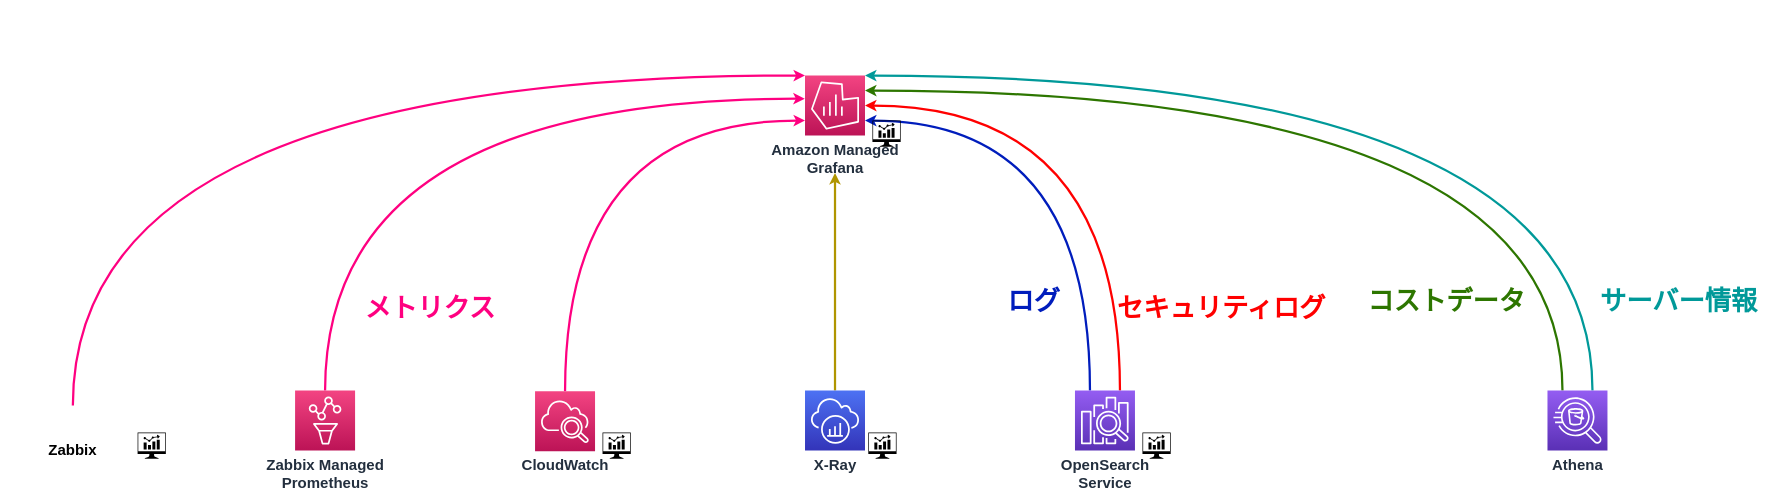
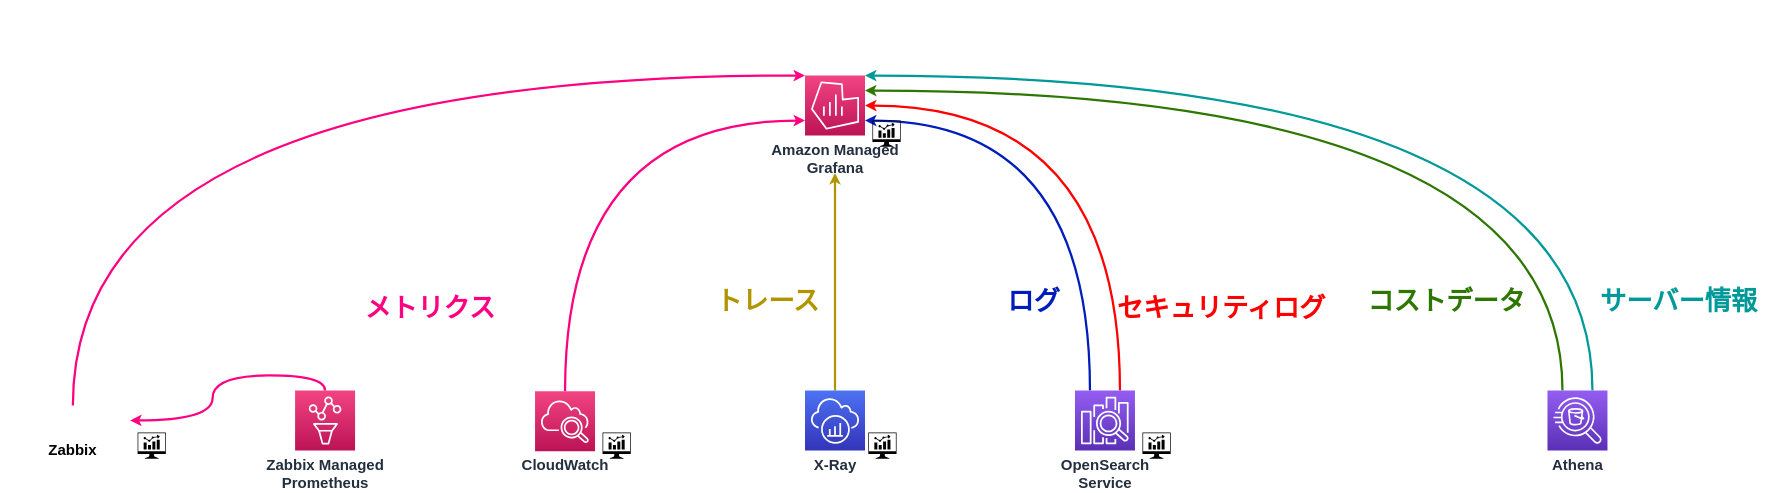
(490, 148) -> (225, 382)
none -> (768, 300)
